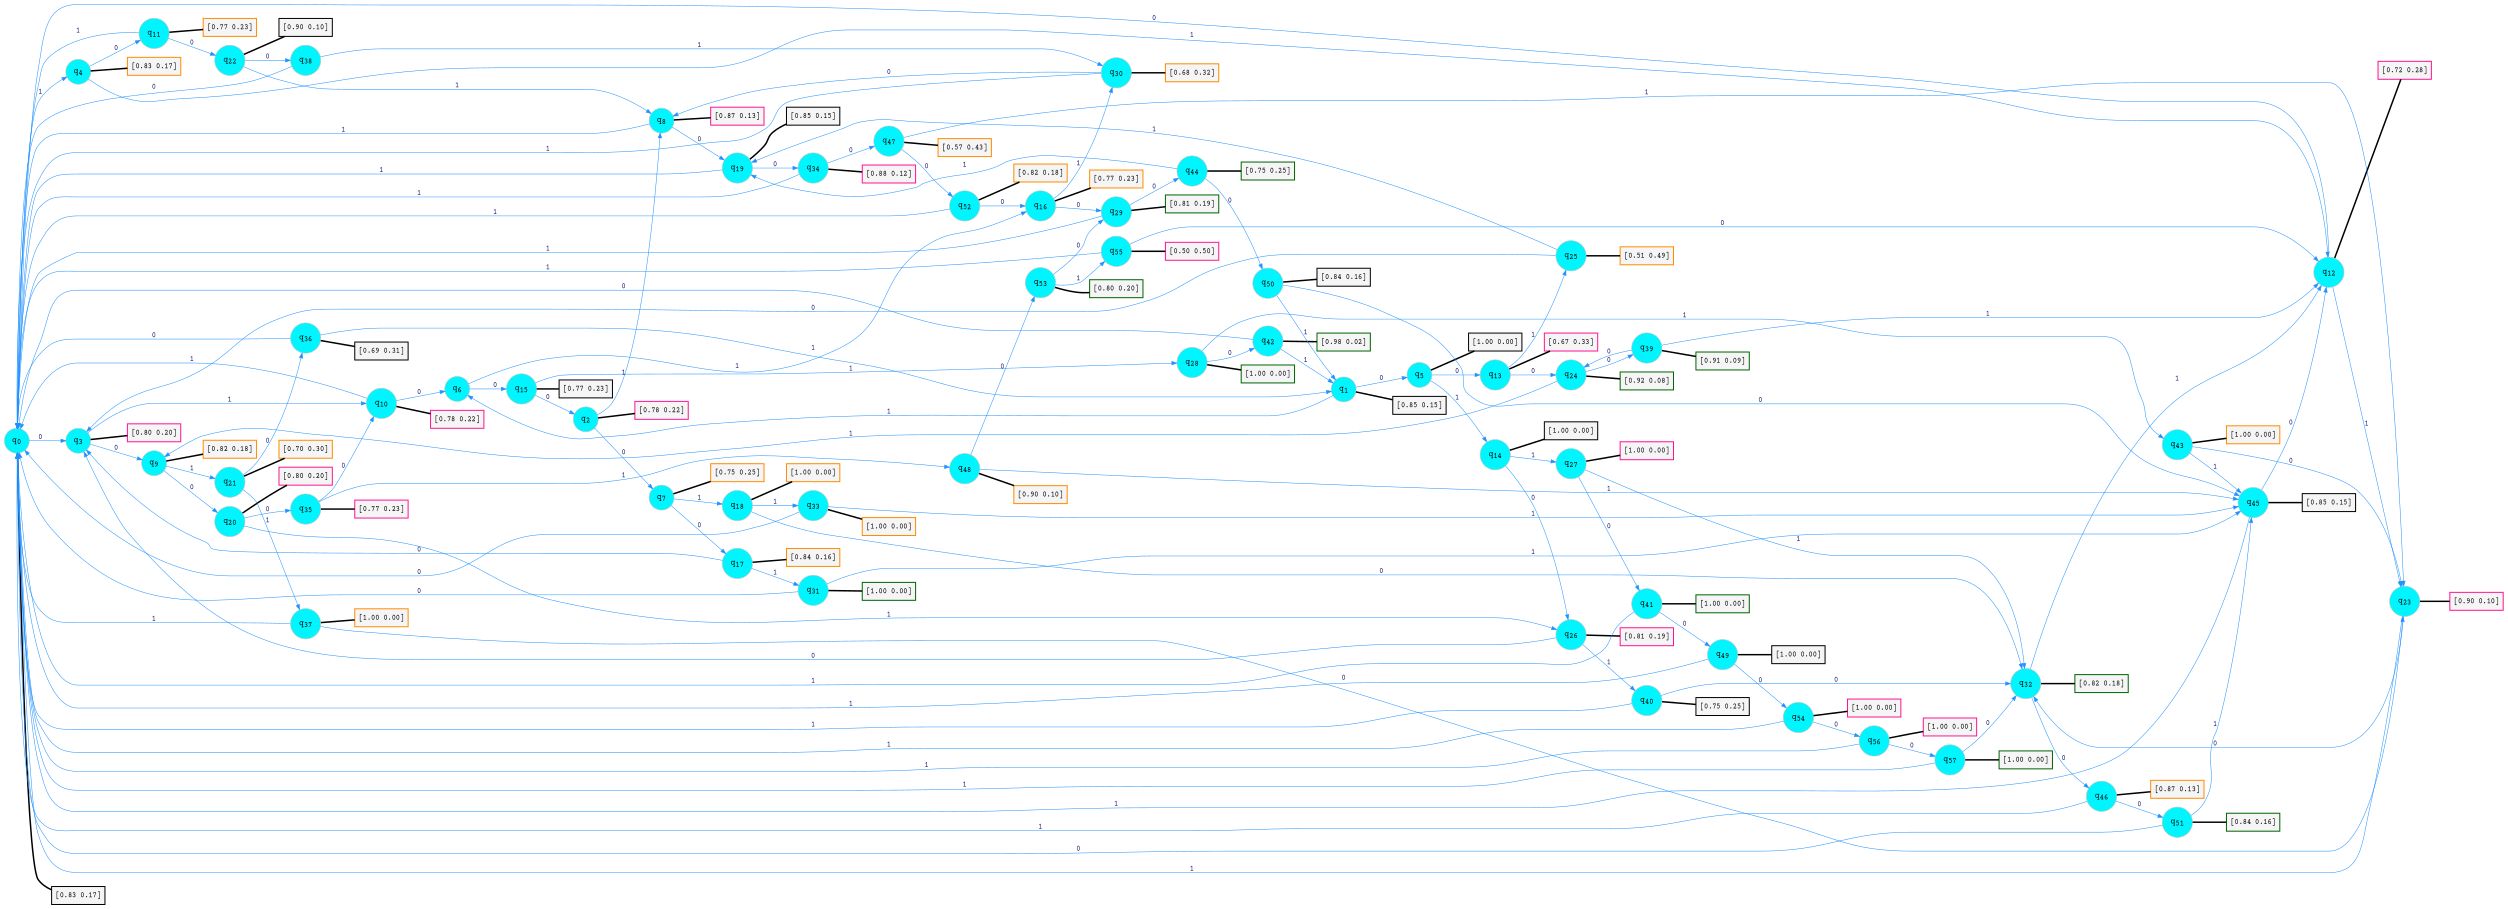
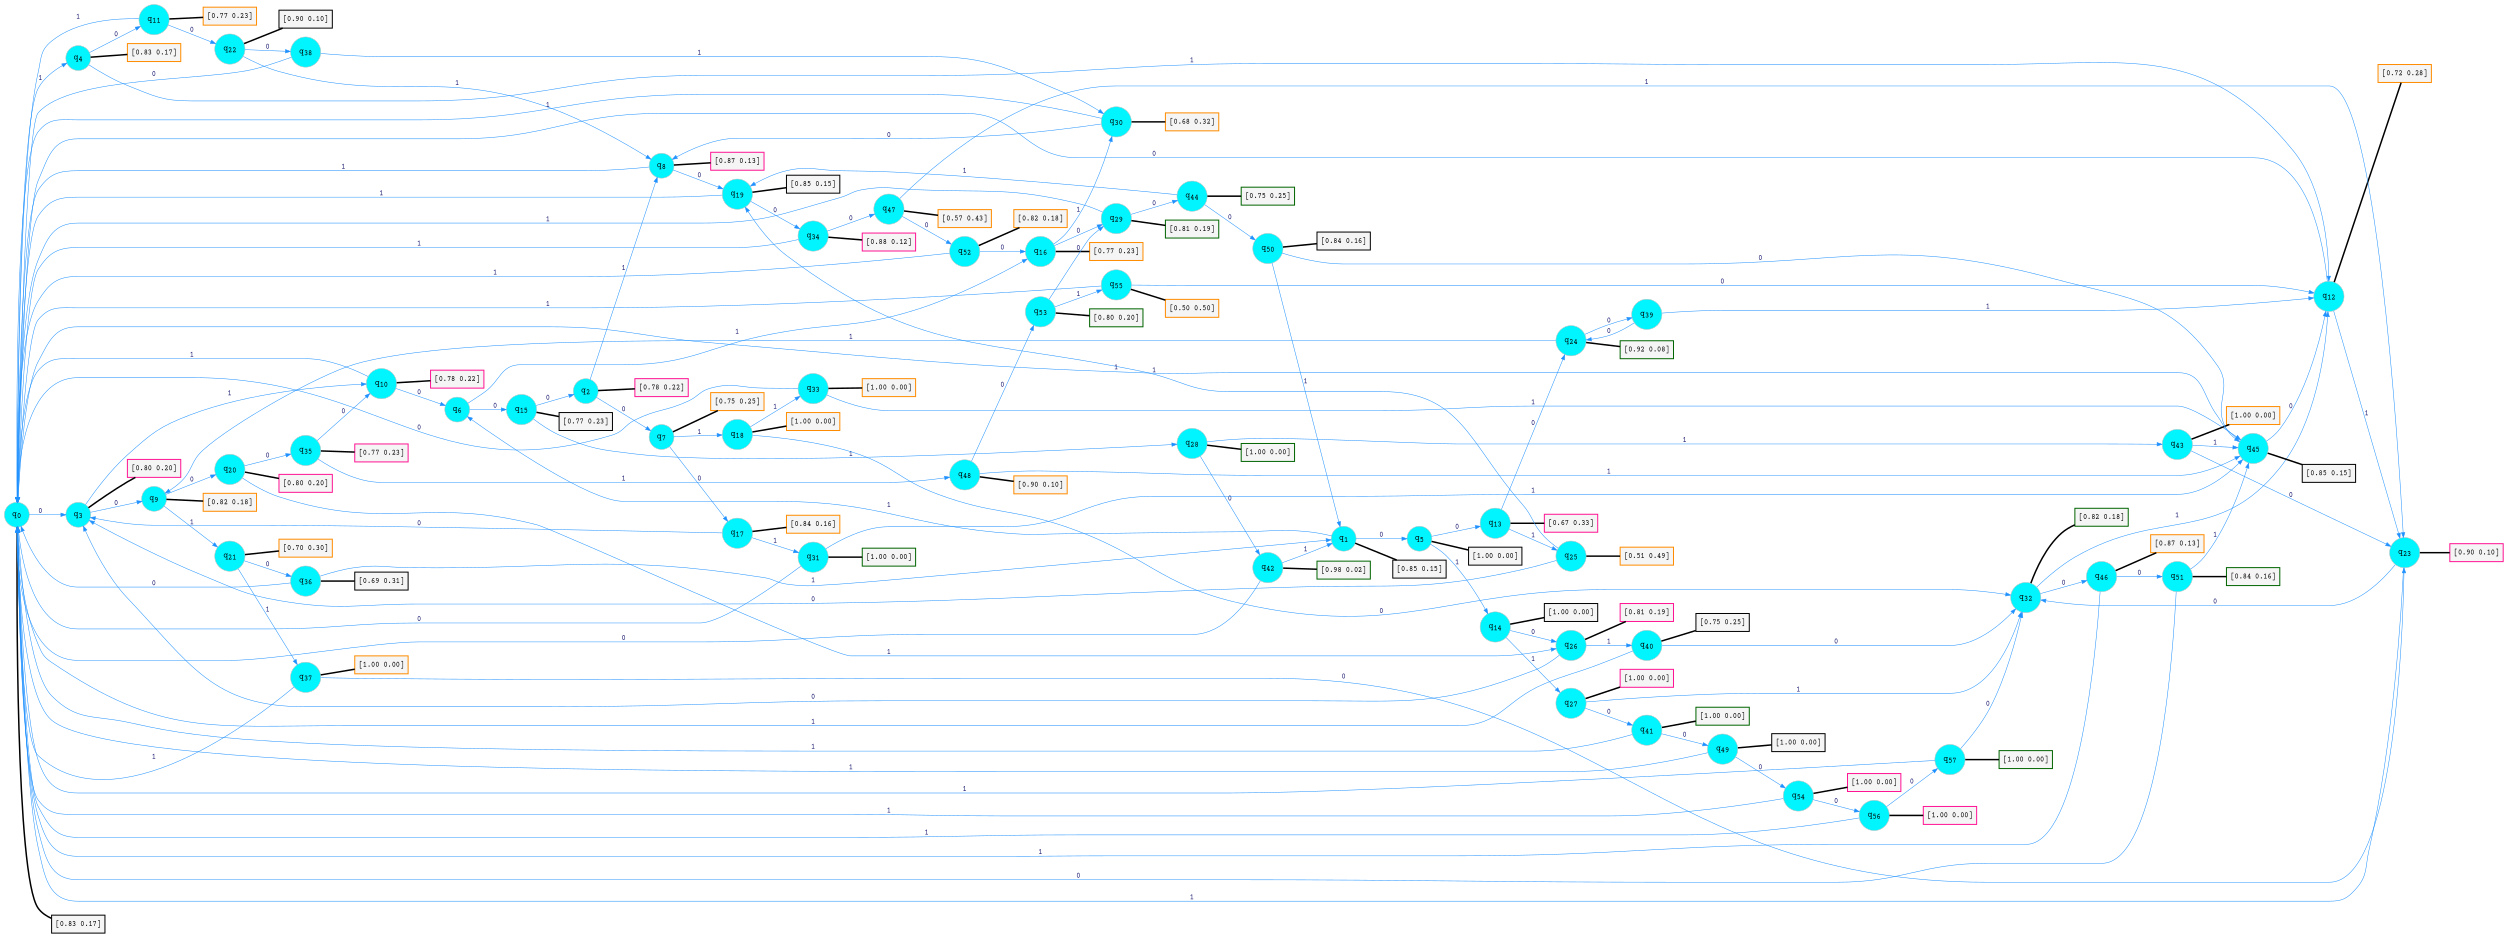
(2405, 70) -> (2405, 73)
(1192, 251) -> (1192, 308)
(1723, 361) -> none
